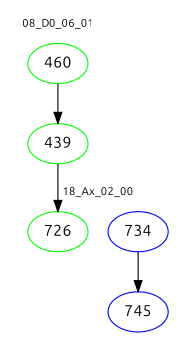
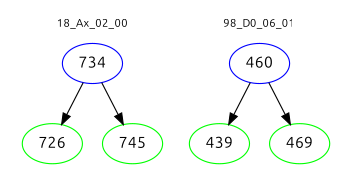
(58, 24) -> (260, 24)
(58, 63) -> (260, 63)
none -> (300, 144)
(58, 188) -> (75, 99)
(138, 312) -> (133, 144)
